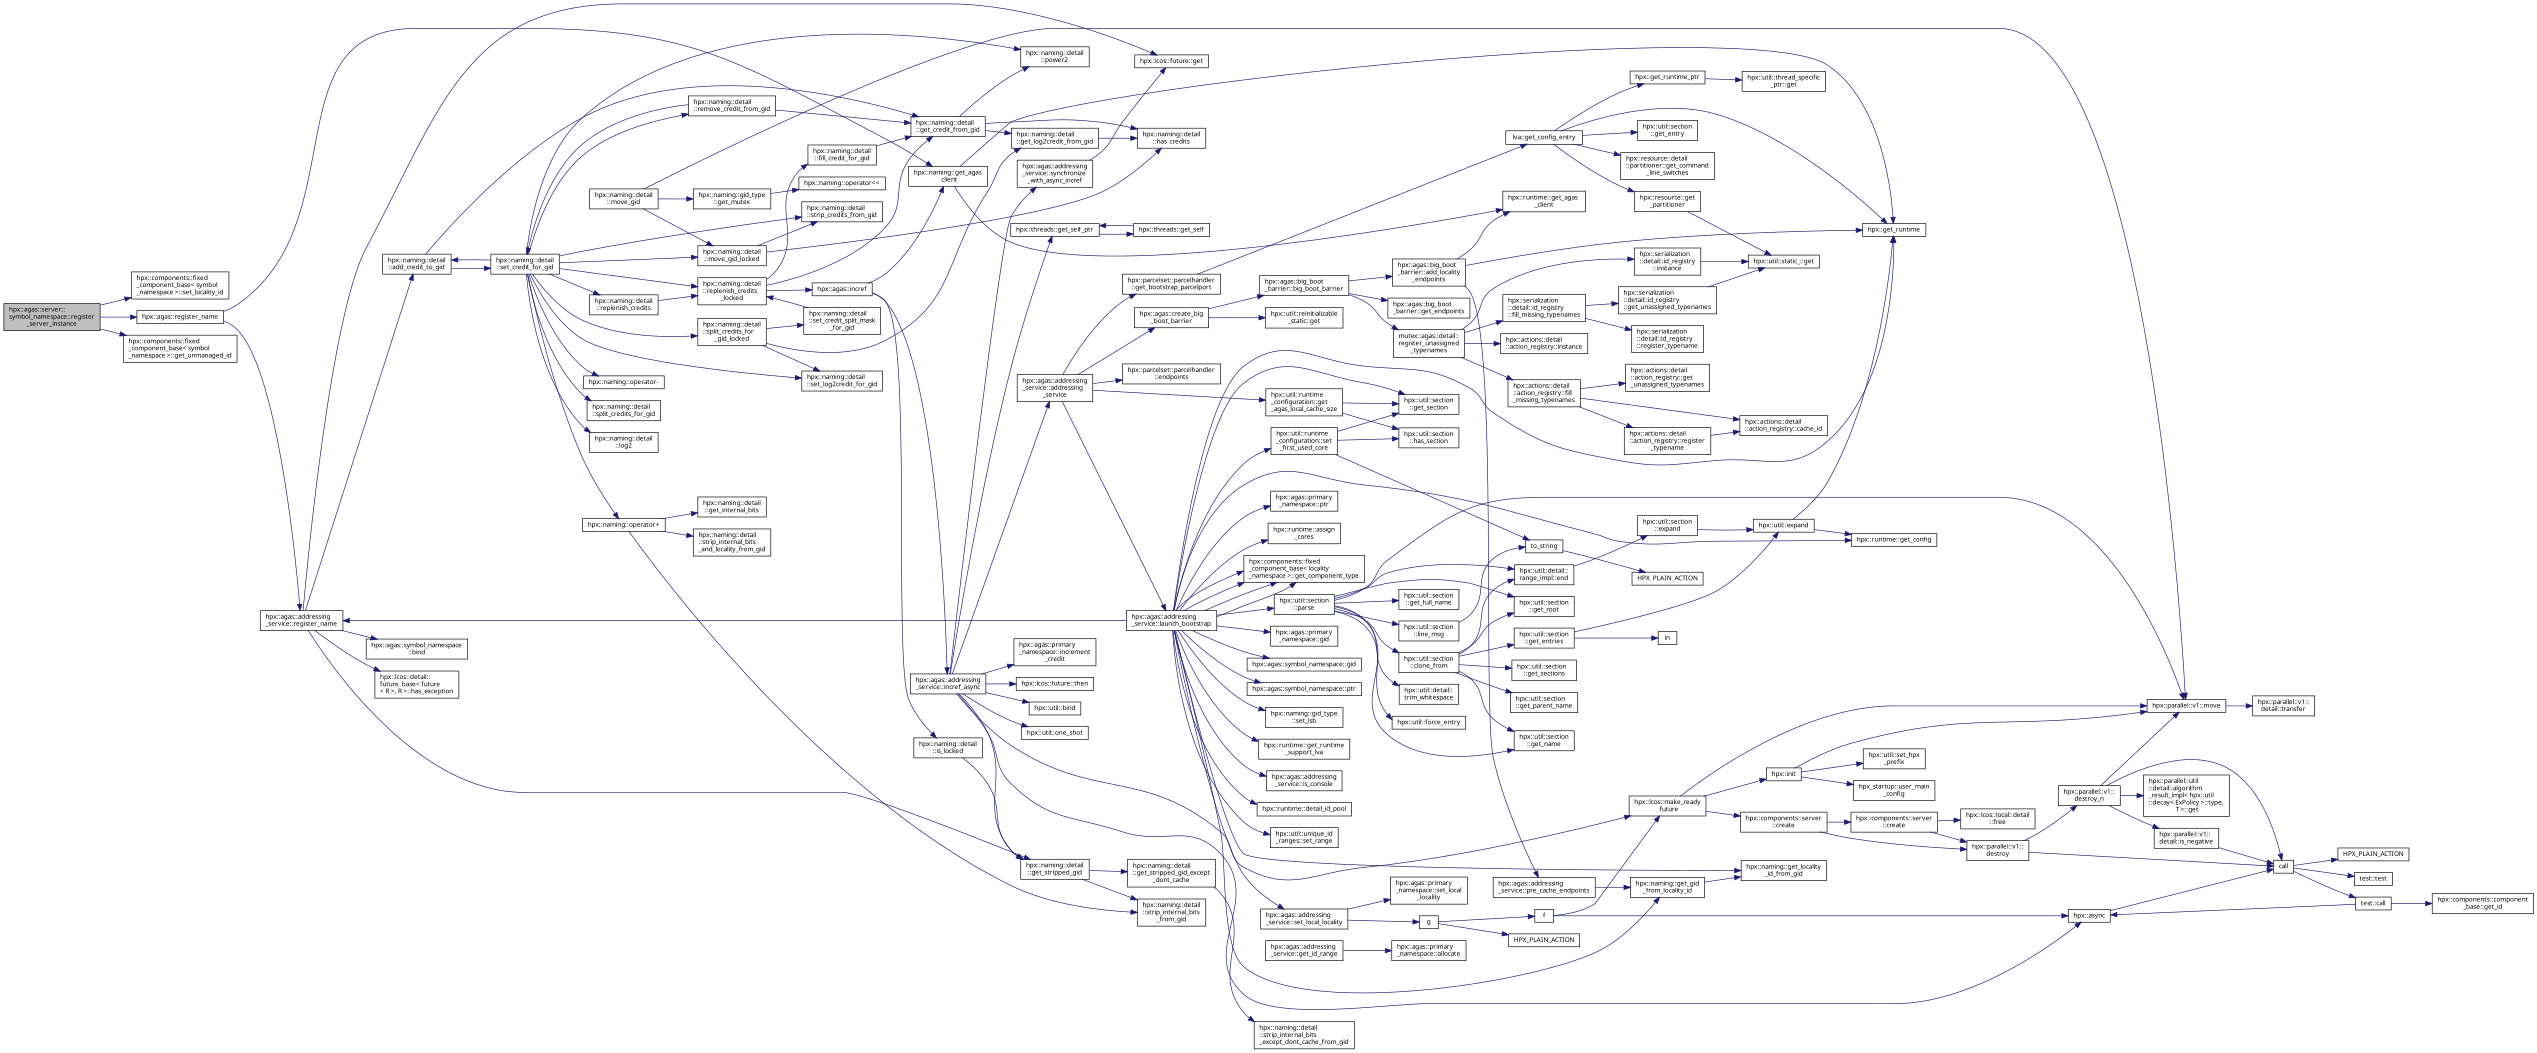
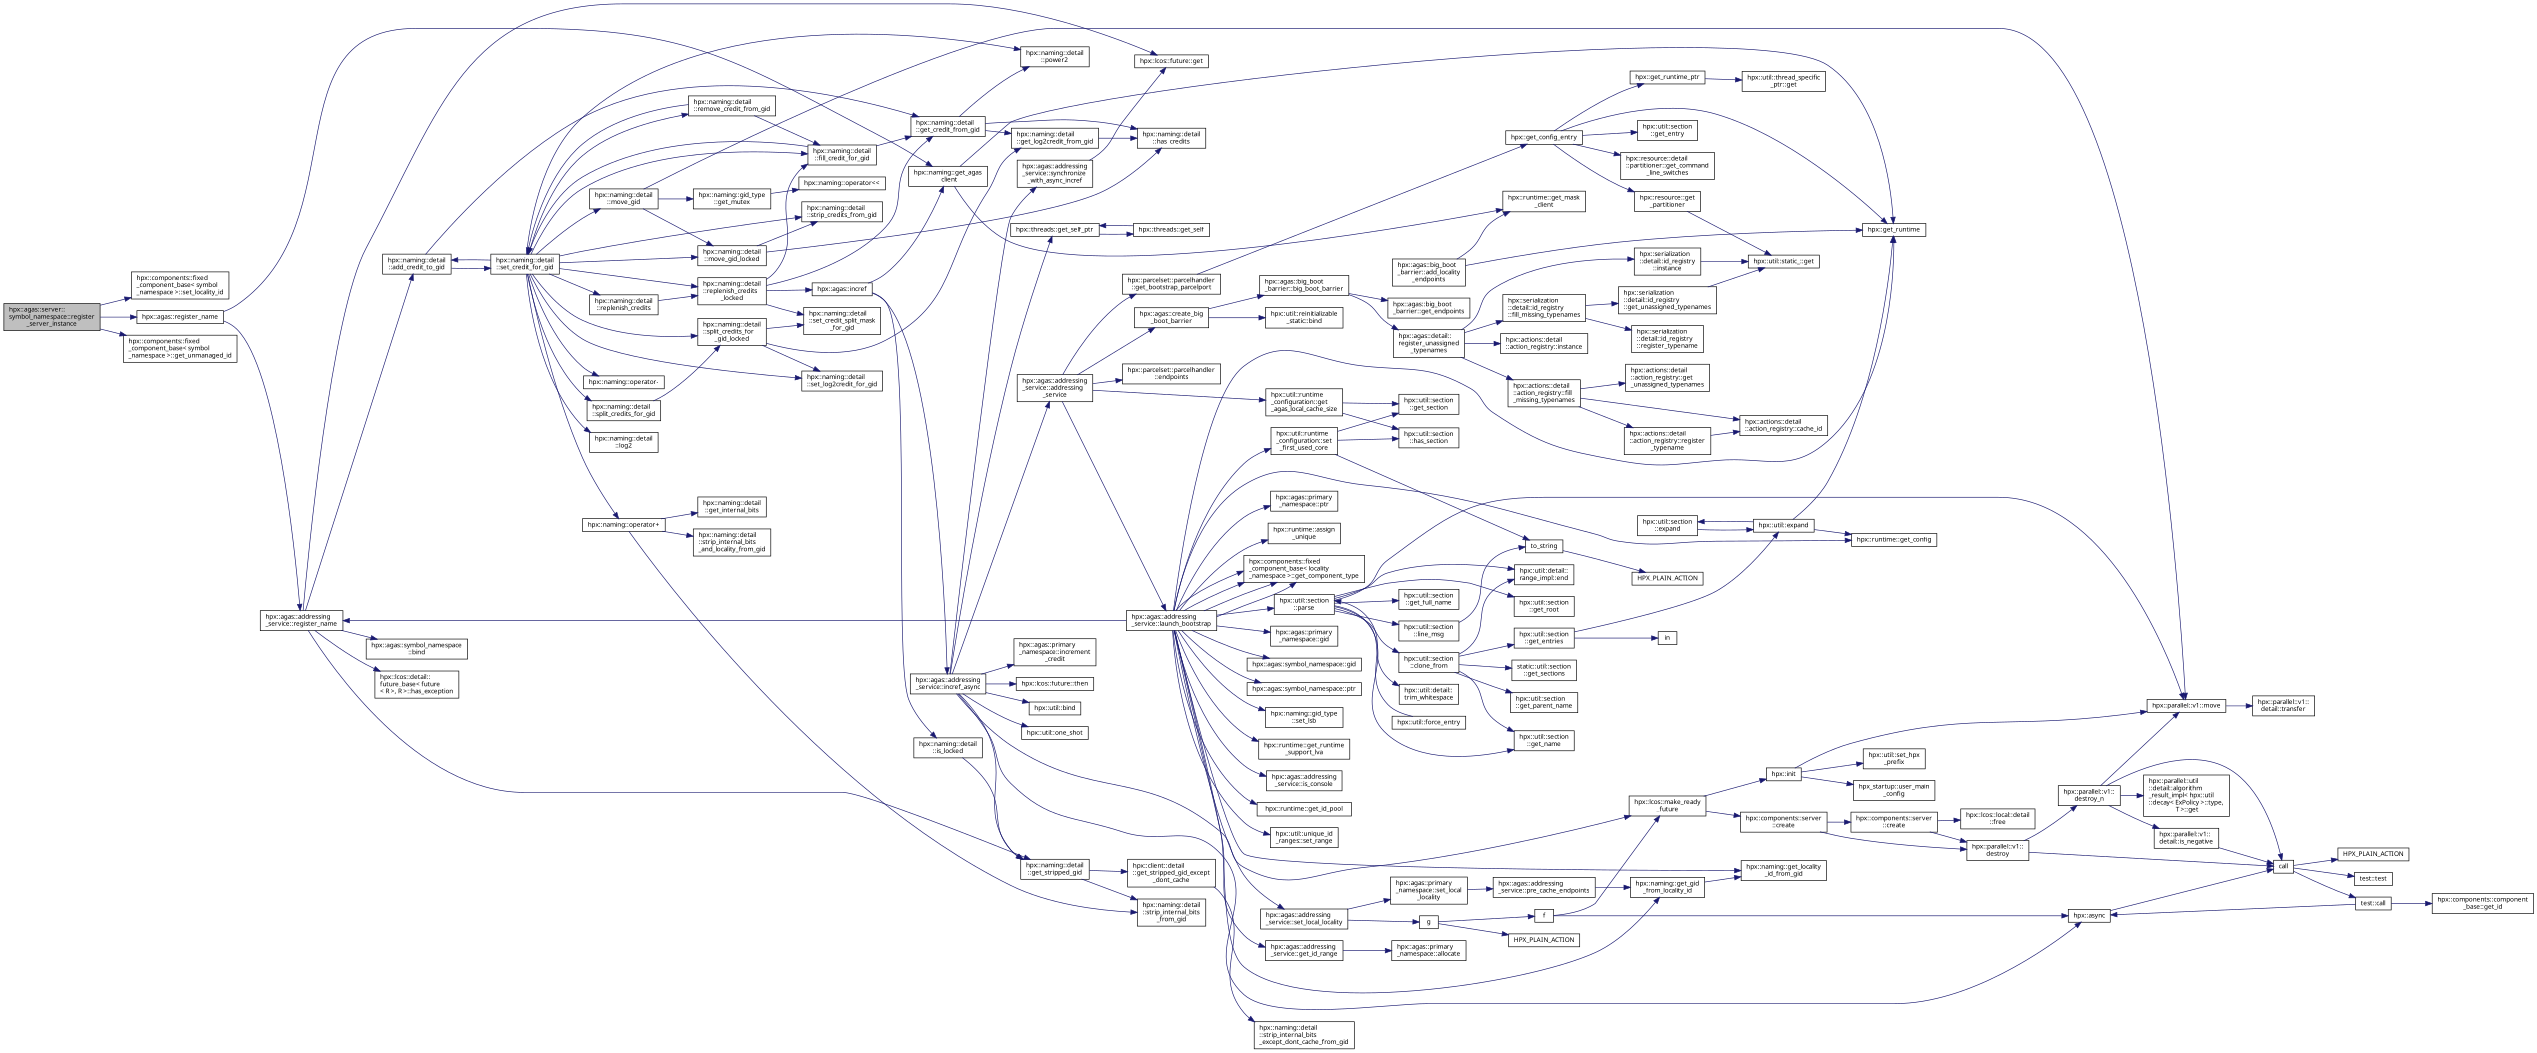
(830, 115) -> (784, 129)
(1544, 138) -> (1544, 138)
none -> (648, 152)
none -> (648, 163)
(1544, 202) -> (1544, 202)
none -> (564, 231)
(1367, 279) -> none
(790, 303) -> (782, 309)
(1304, 318) -> (1304, 318)
(1429, 344) -> (1429, 344)
none -> (687, 378)
(1222, 416) -> (1212, 793)
(1304, 533) -> (1304, 533)
(1608, 553) -> (1729, 521)
(1489, 581) -> (1477, 889)
(1483, 631) -> none
(1377, 653) -> (1379, 690)
(1544, 670) -> (1544, 670)
(1899, 706) -> none
(1304, 809) -> (1304, 809)
(1172, 873) -> (1172, 873)
